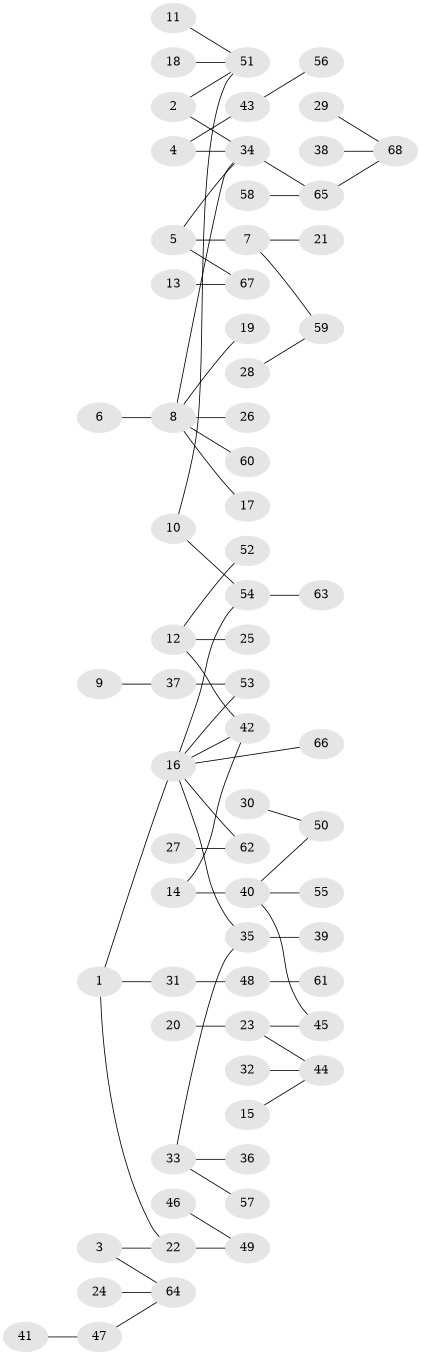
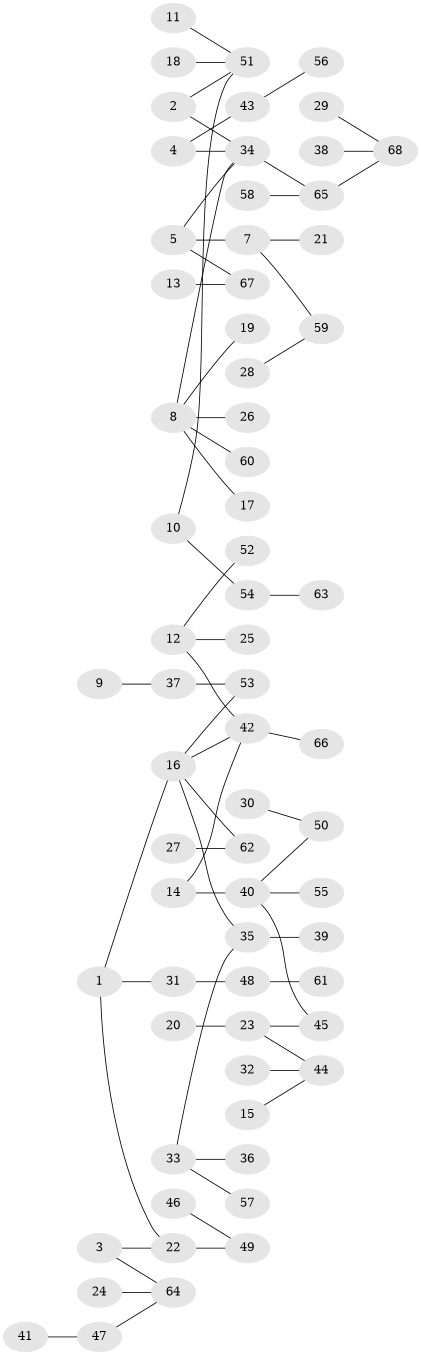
(99, 418) -> none
(201, 689) -> none
(248, 755) -> (284, 736)
